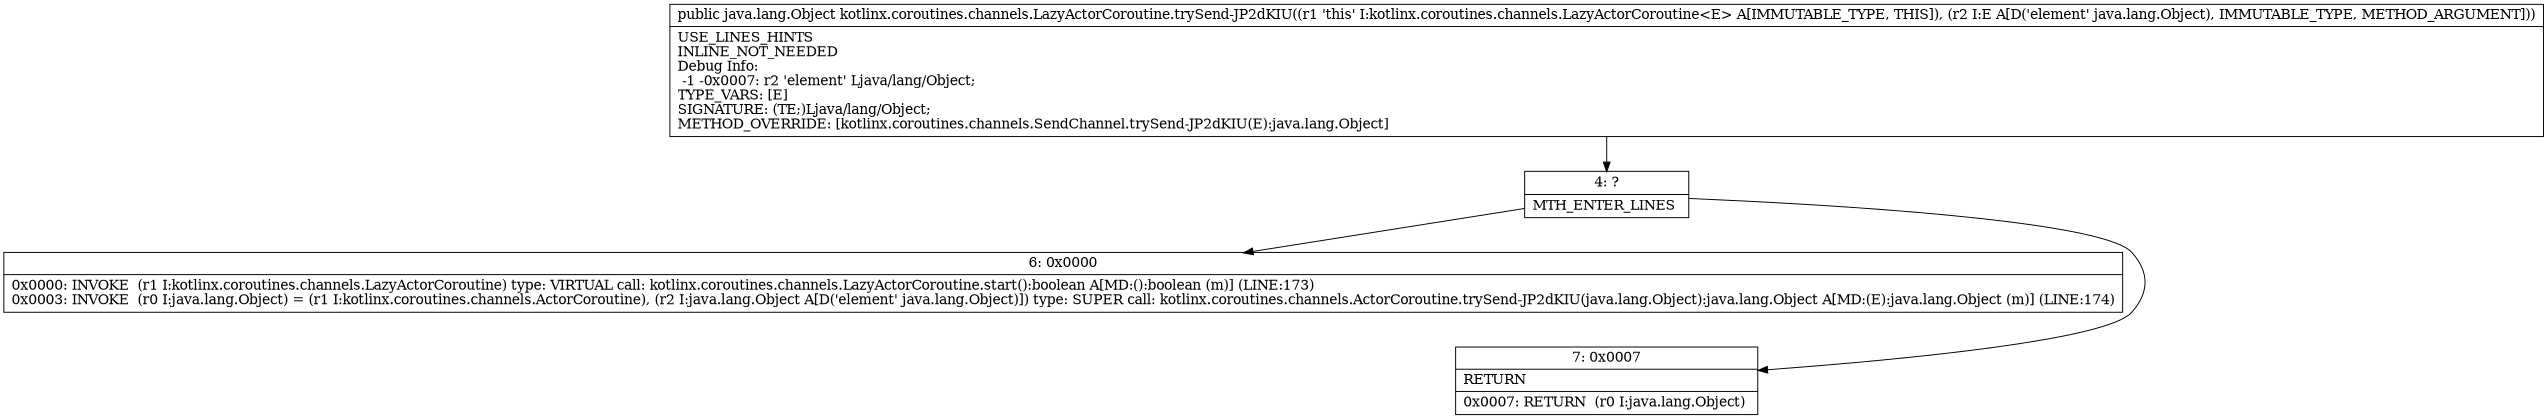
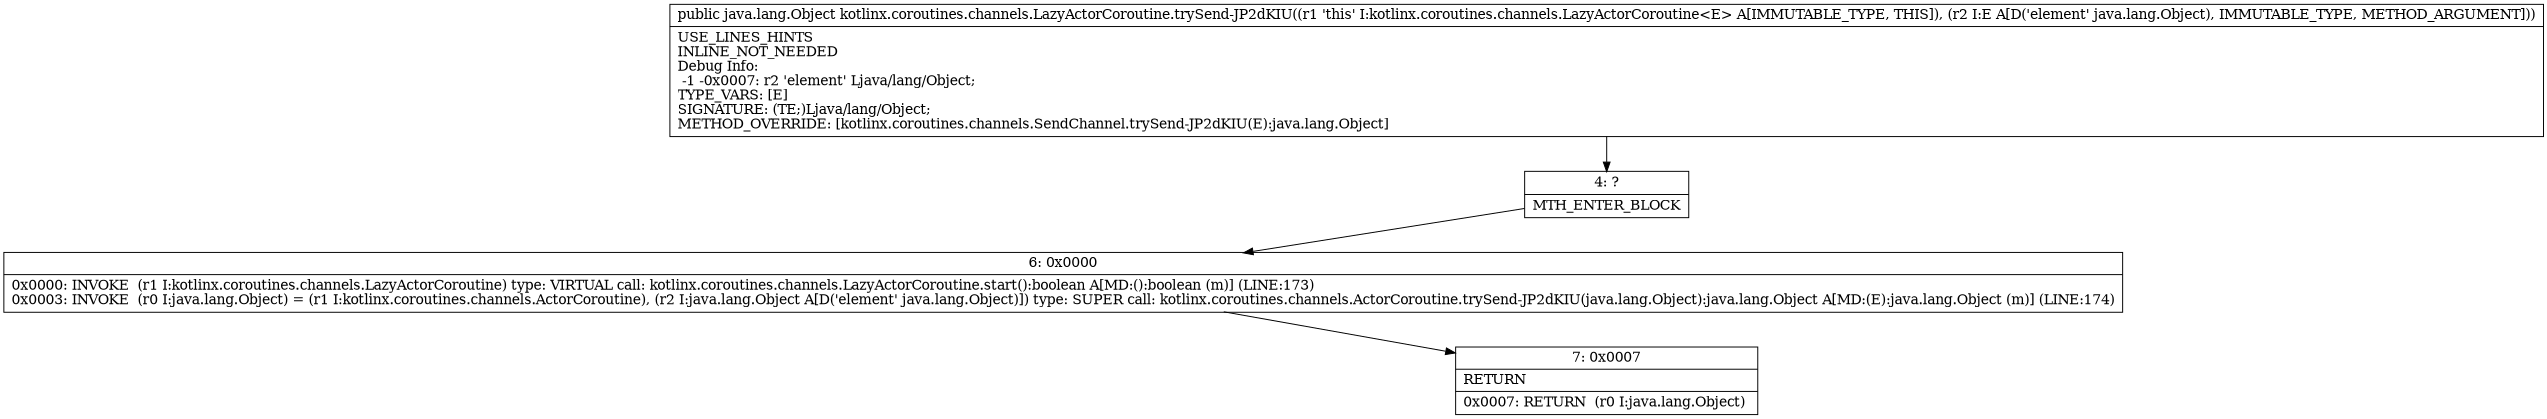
(1604, 206) -> (1607, 206)
(2127, 250) -> (1335, 332)
